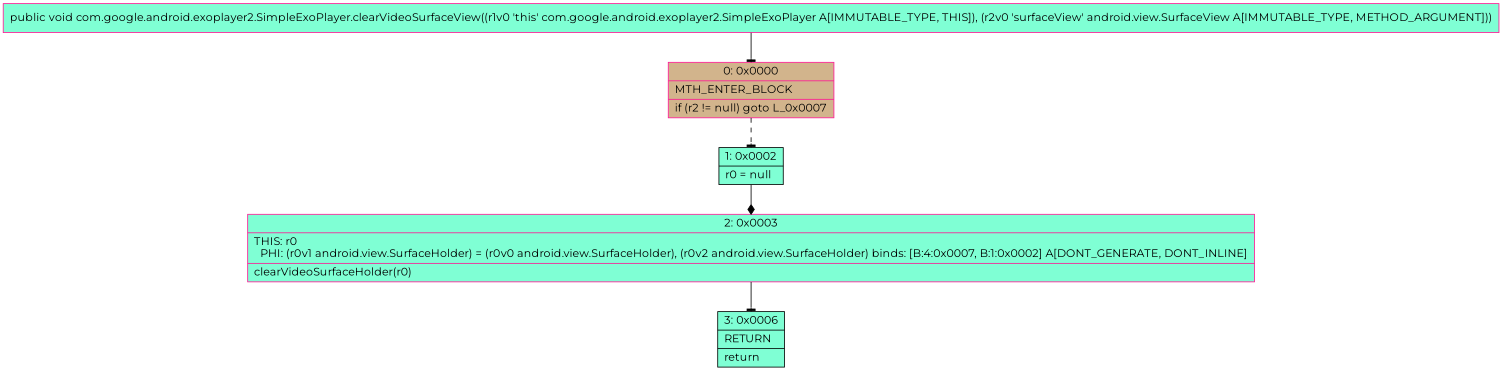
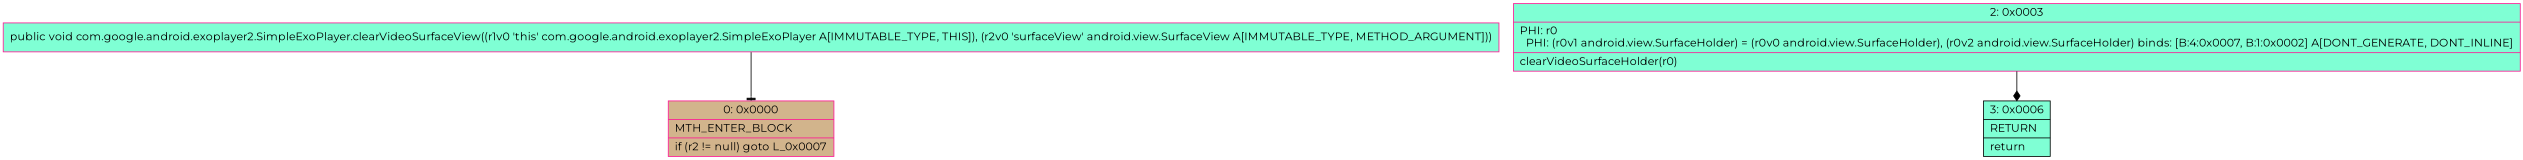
(751, 166) -> none
(277, 242) -> (1540, 31)
(751, 295) -> (2017, 81)
